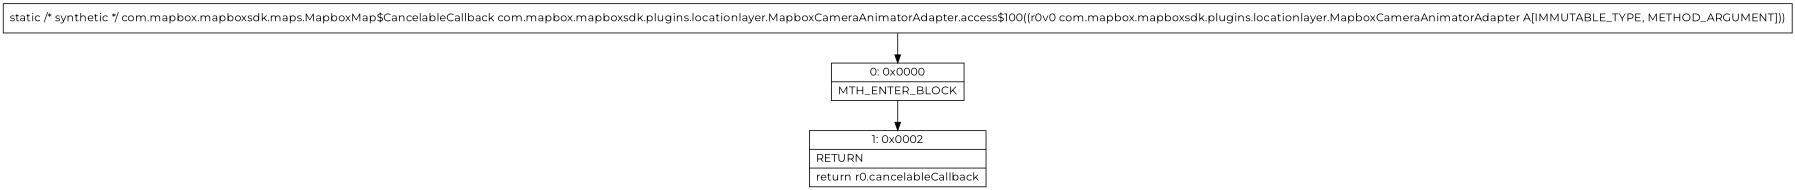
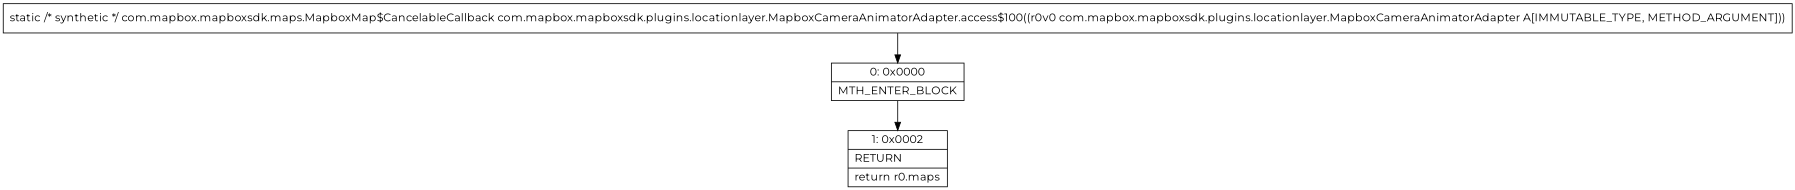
(898, 177) -> (898, 177)
